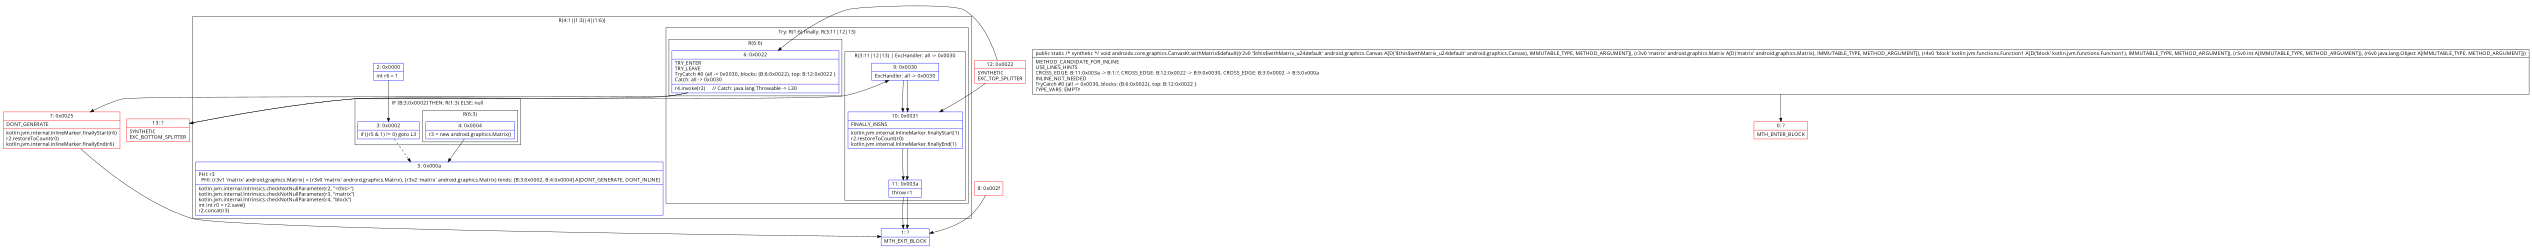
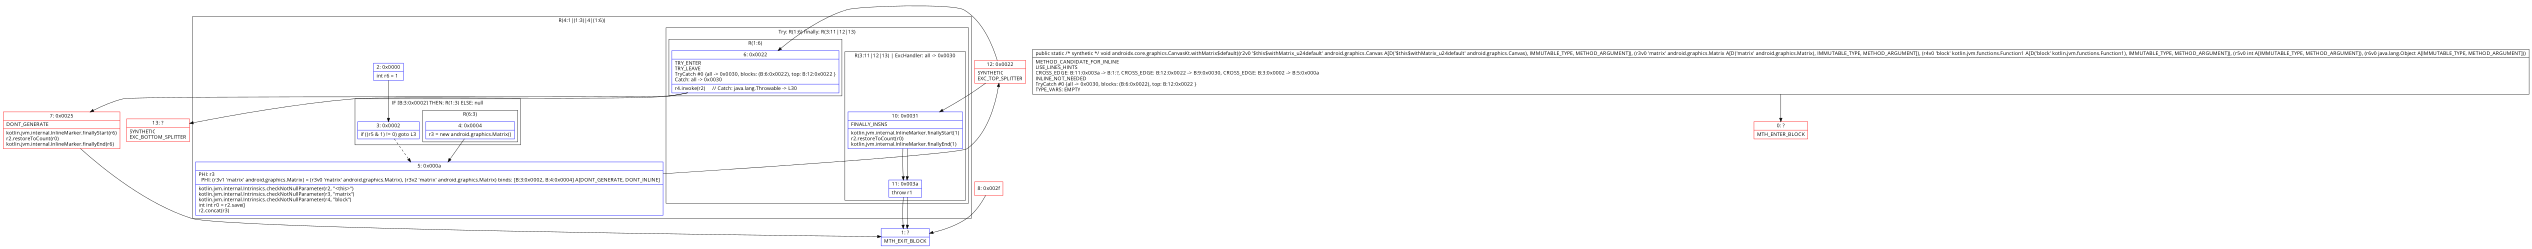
(755, 43) -> (755, 43)
(905, 72) -> none
none -> (851, 161)
